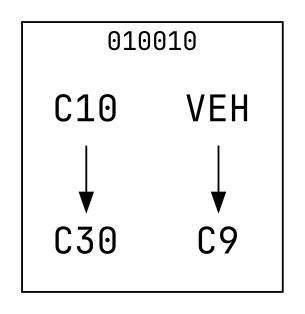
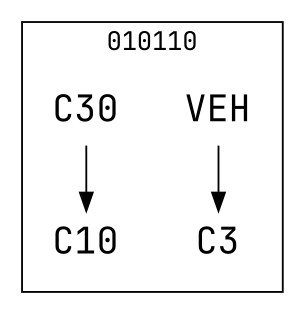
(152, 43) -> (152, 43)
(86, 169) -> (86, 169)
(218, 244) -> (218, 244)
